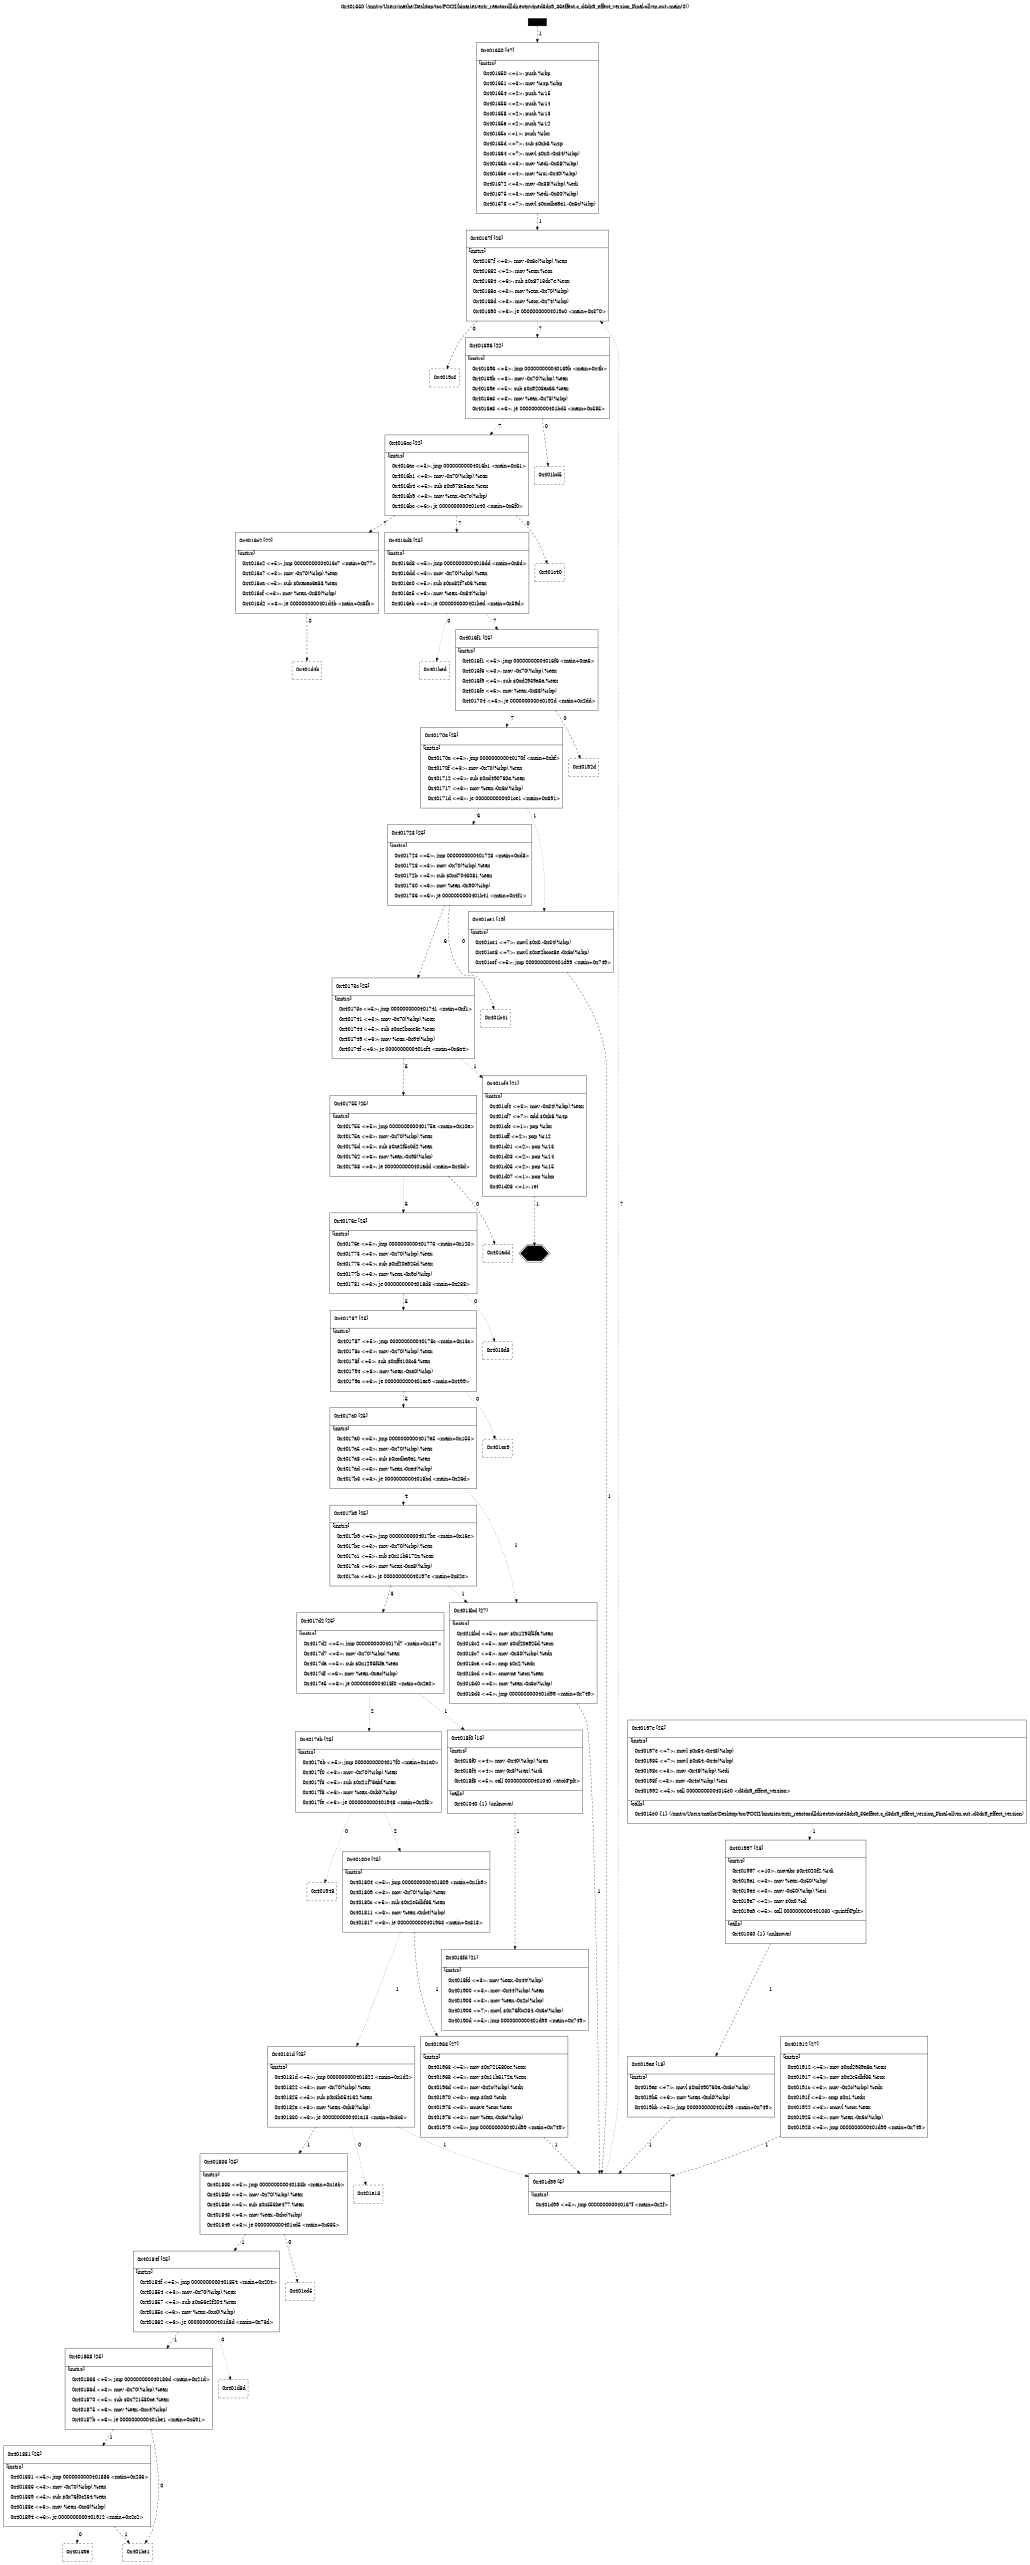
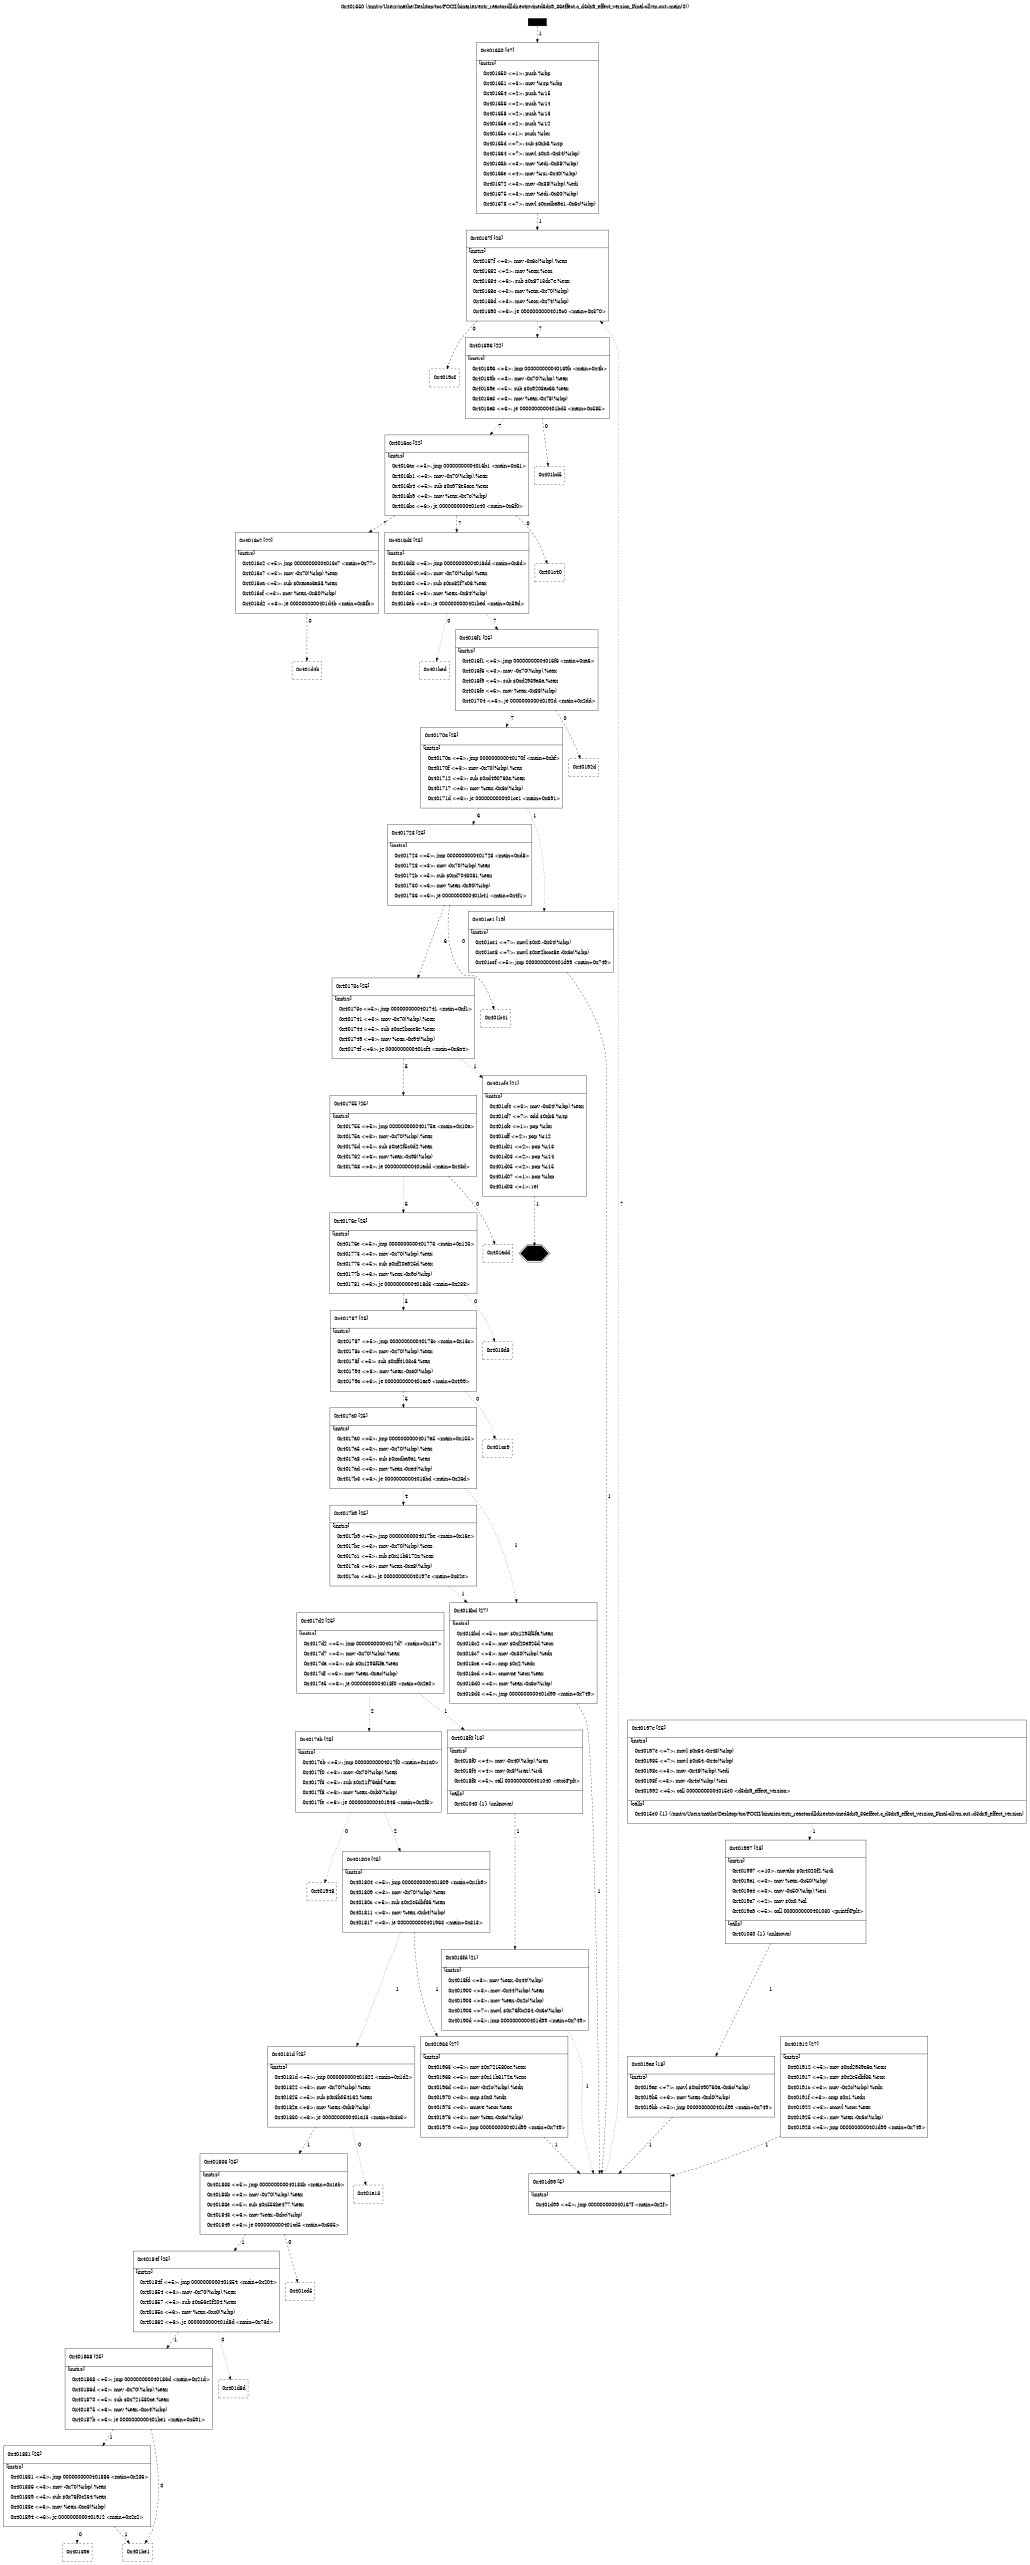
(387, 1598) -> none
(461, 2155) -> (582, 2099)
